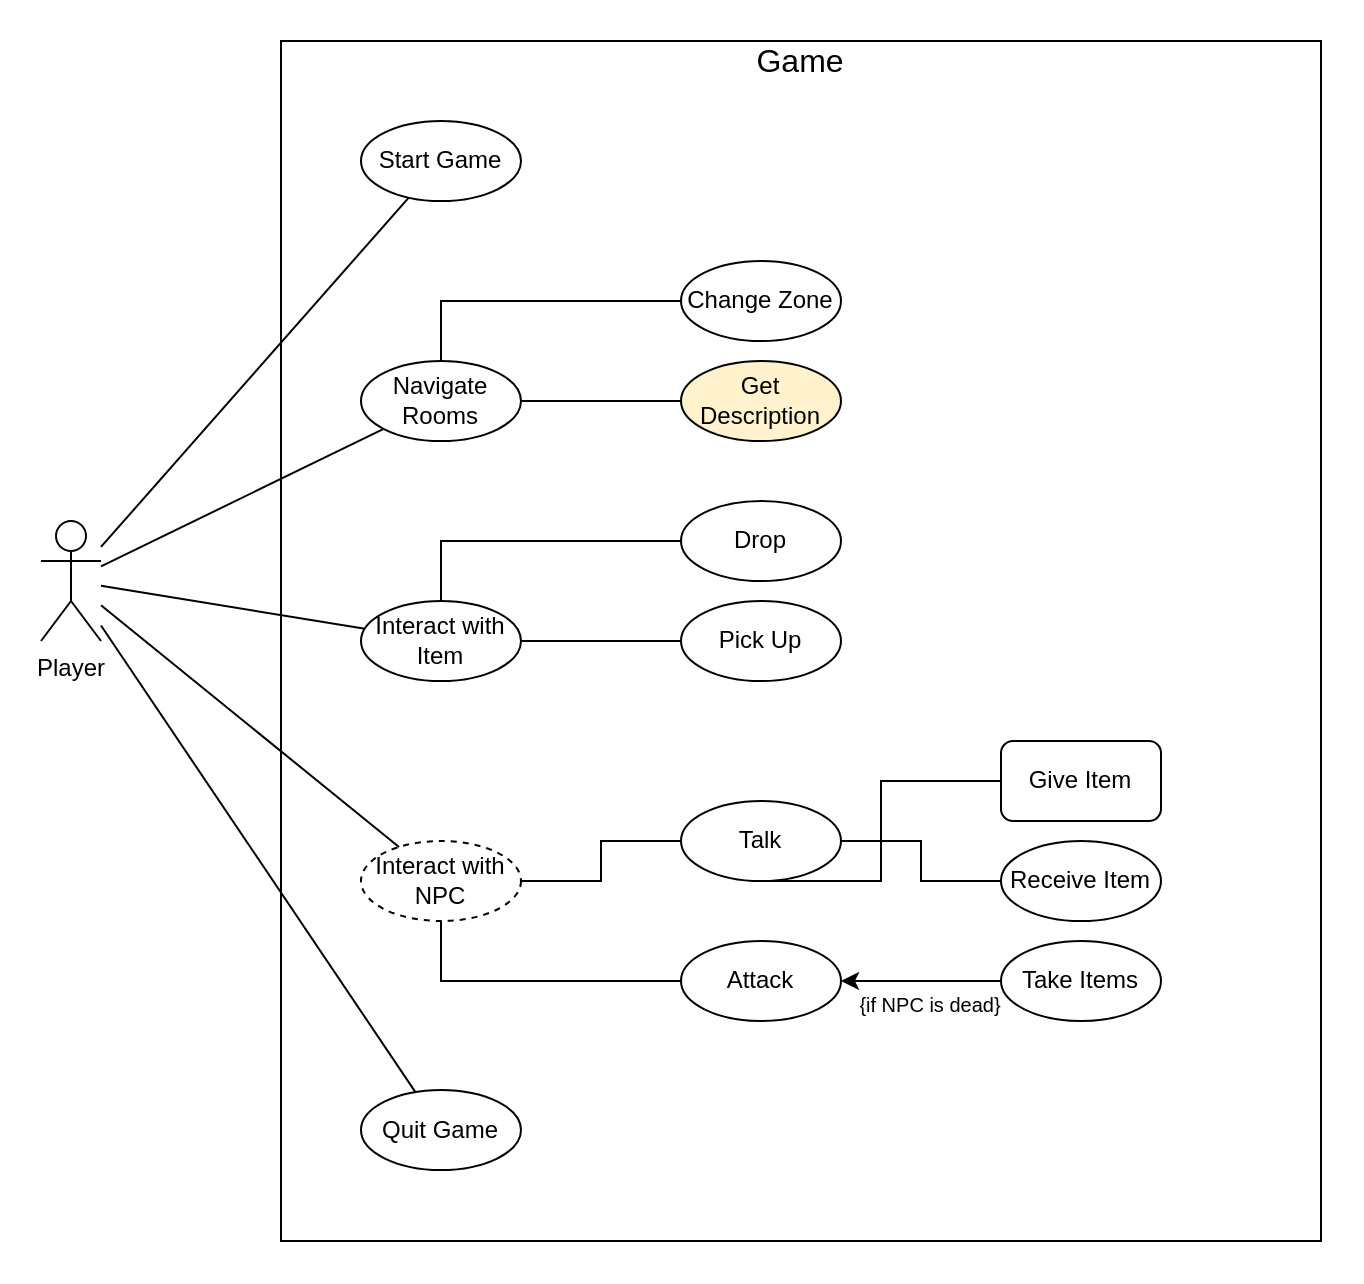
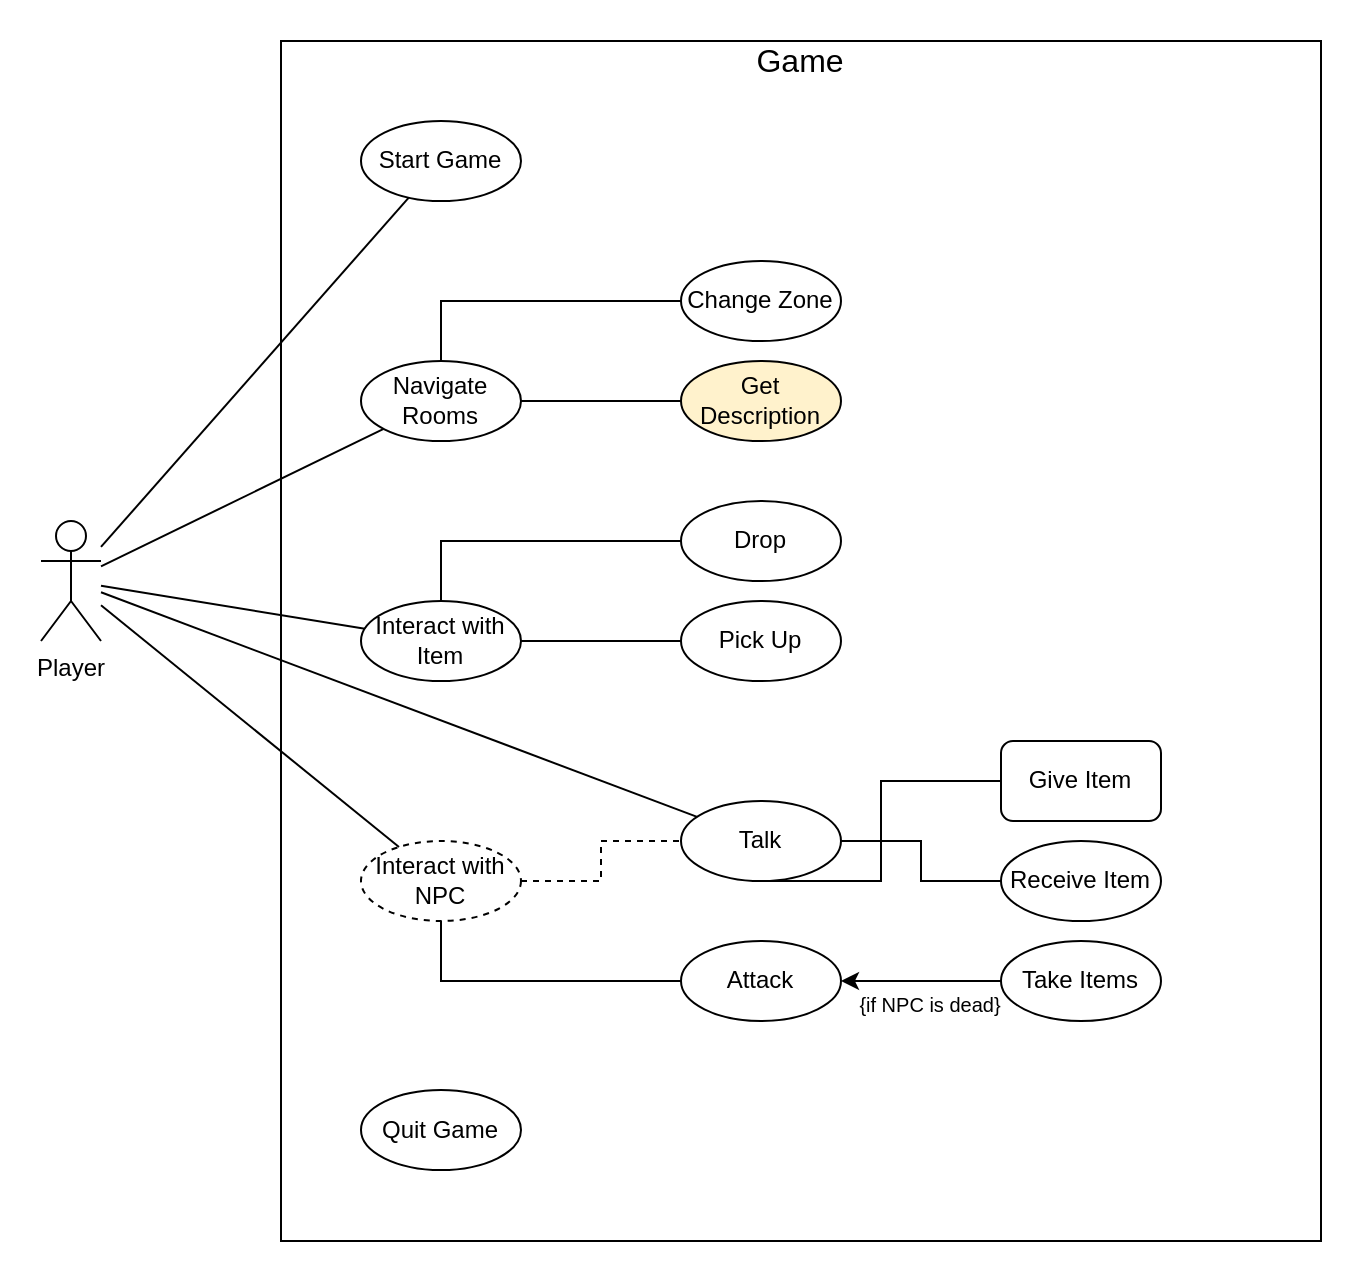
(258, 859) -> (399, 704)
(601, 859) -> (601, 859)
